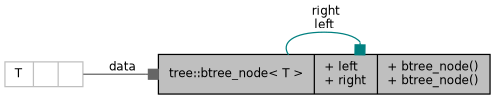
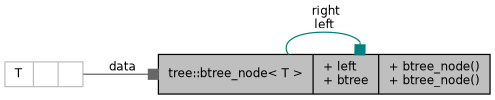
(345, 80) -> (346, 80)
